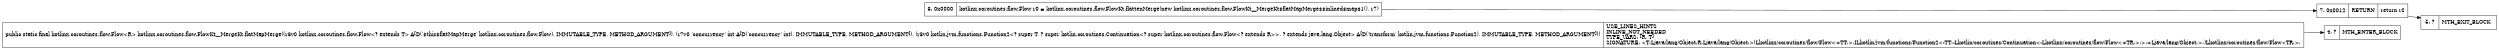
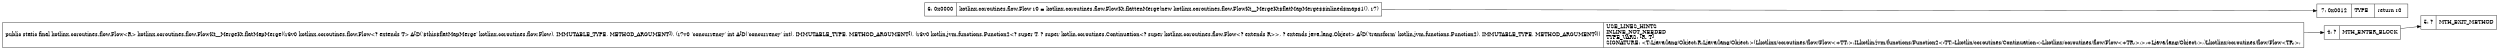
(2363, 11) -> (2361, 11)
(2413, 17) -> (2409, 28)
(2466, 22) -> (2466, 22)
